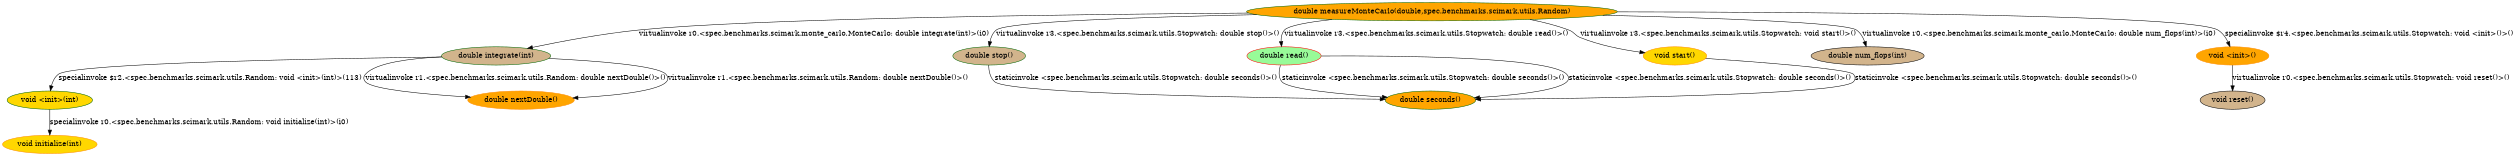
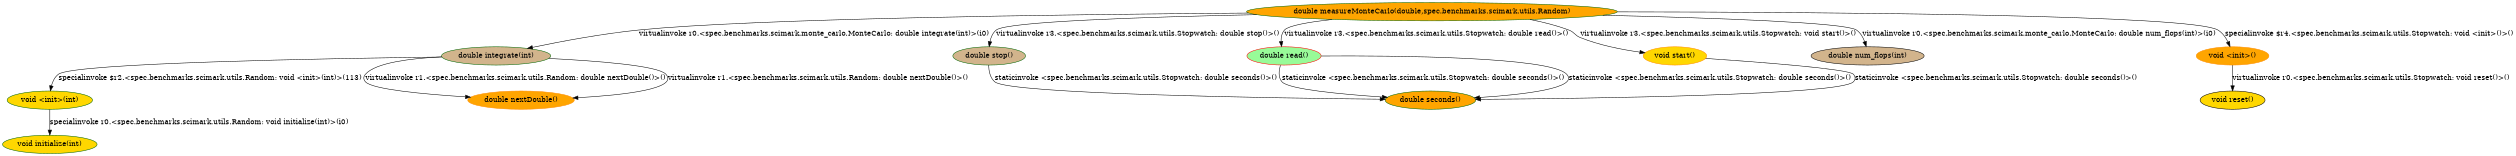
(2233, 100) -> (2233, 100)
(50, 144) -> (50, 144)
